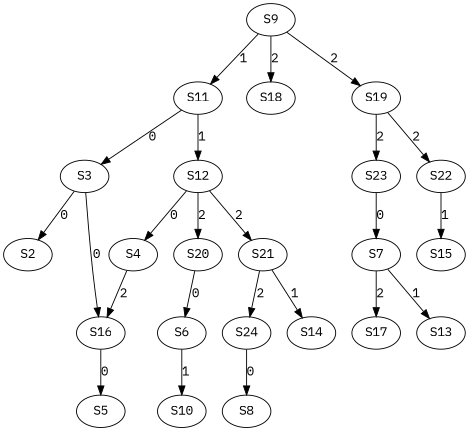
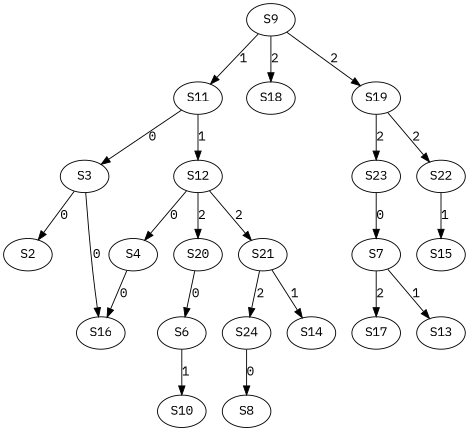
(124, 294) -> (124, 294)
(101, 411) -> none
